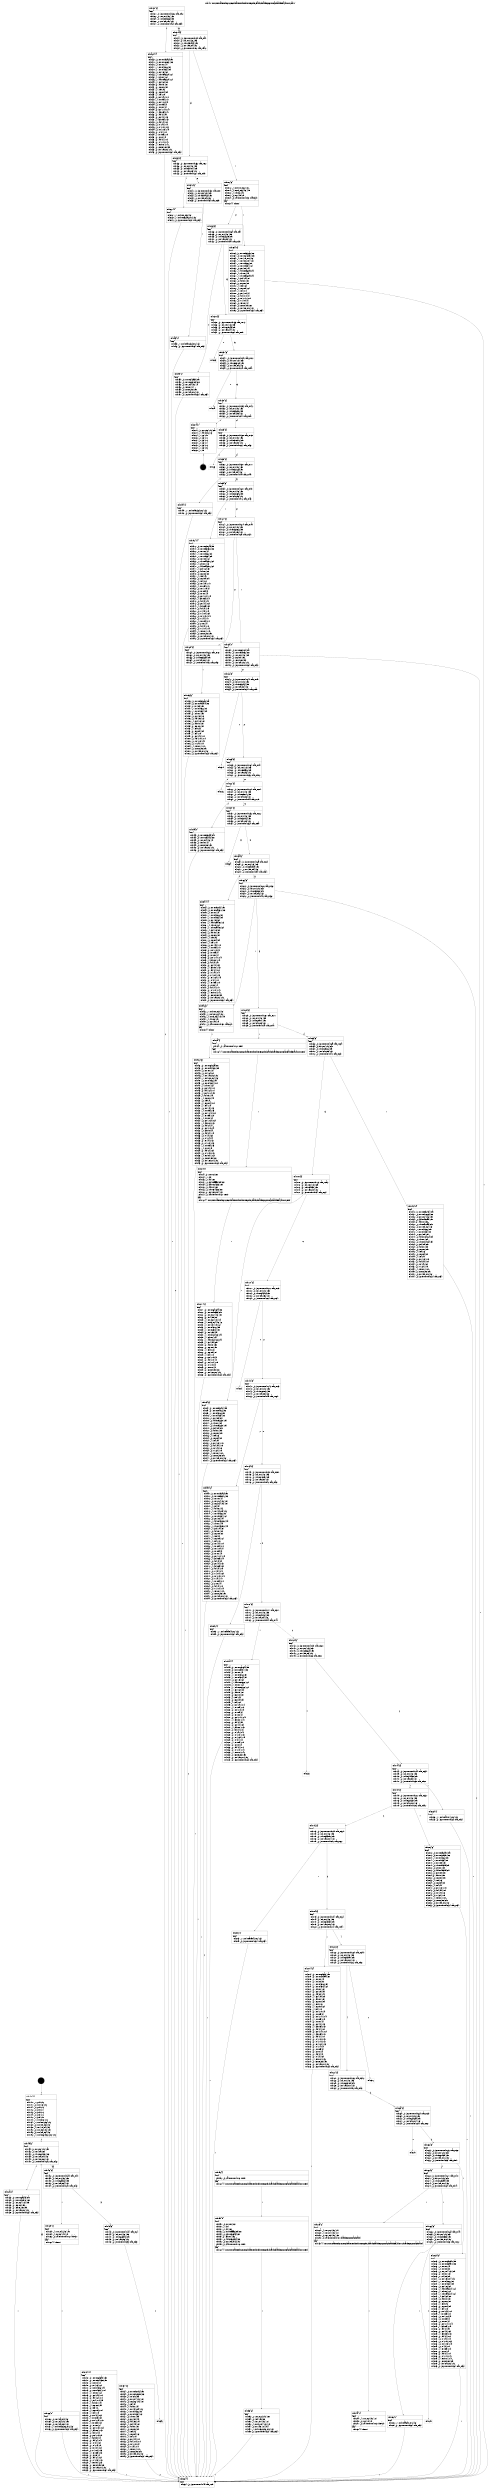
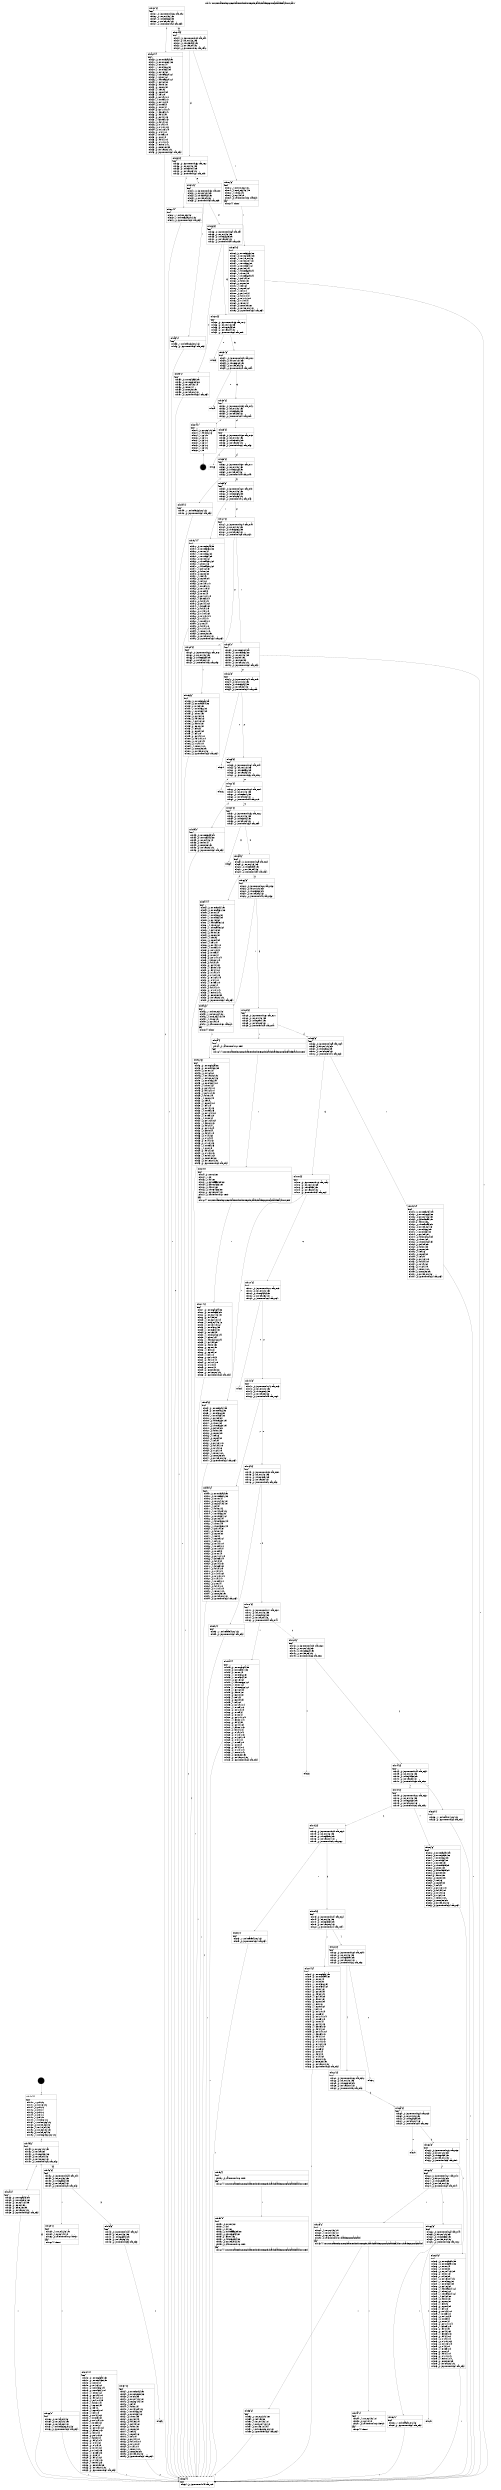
(232, 215) -> (214, 213)
(476, 1747) -> (192, 1734)
(262, 2330) -> (316, 2327)
